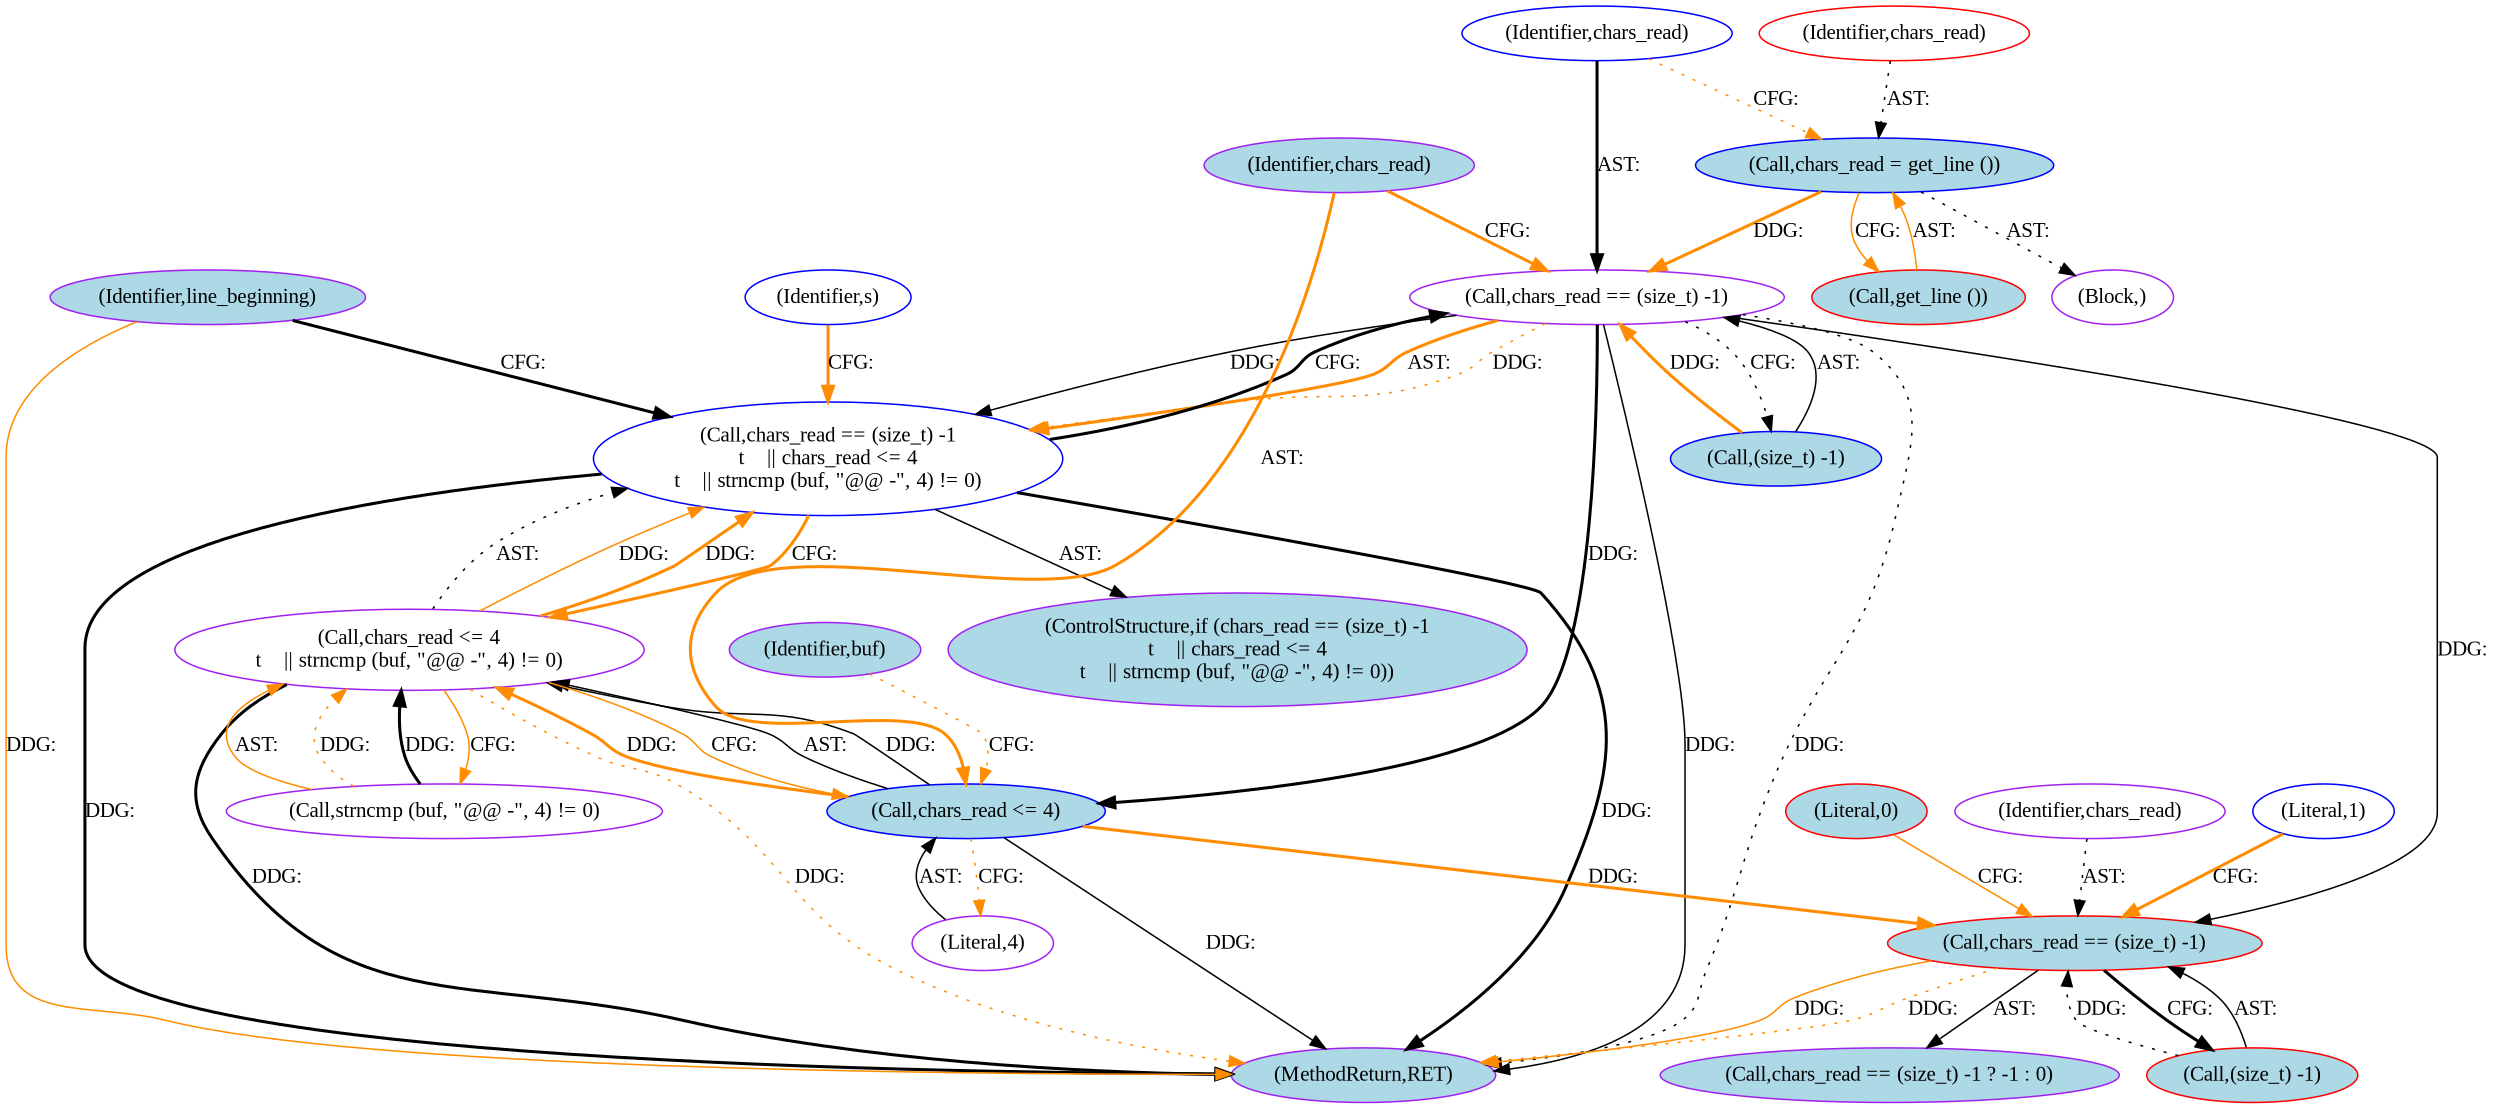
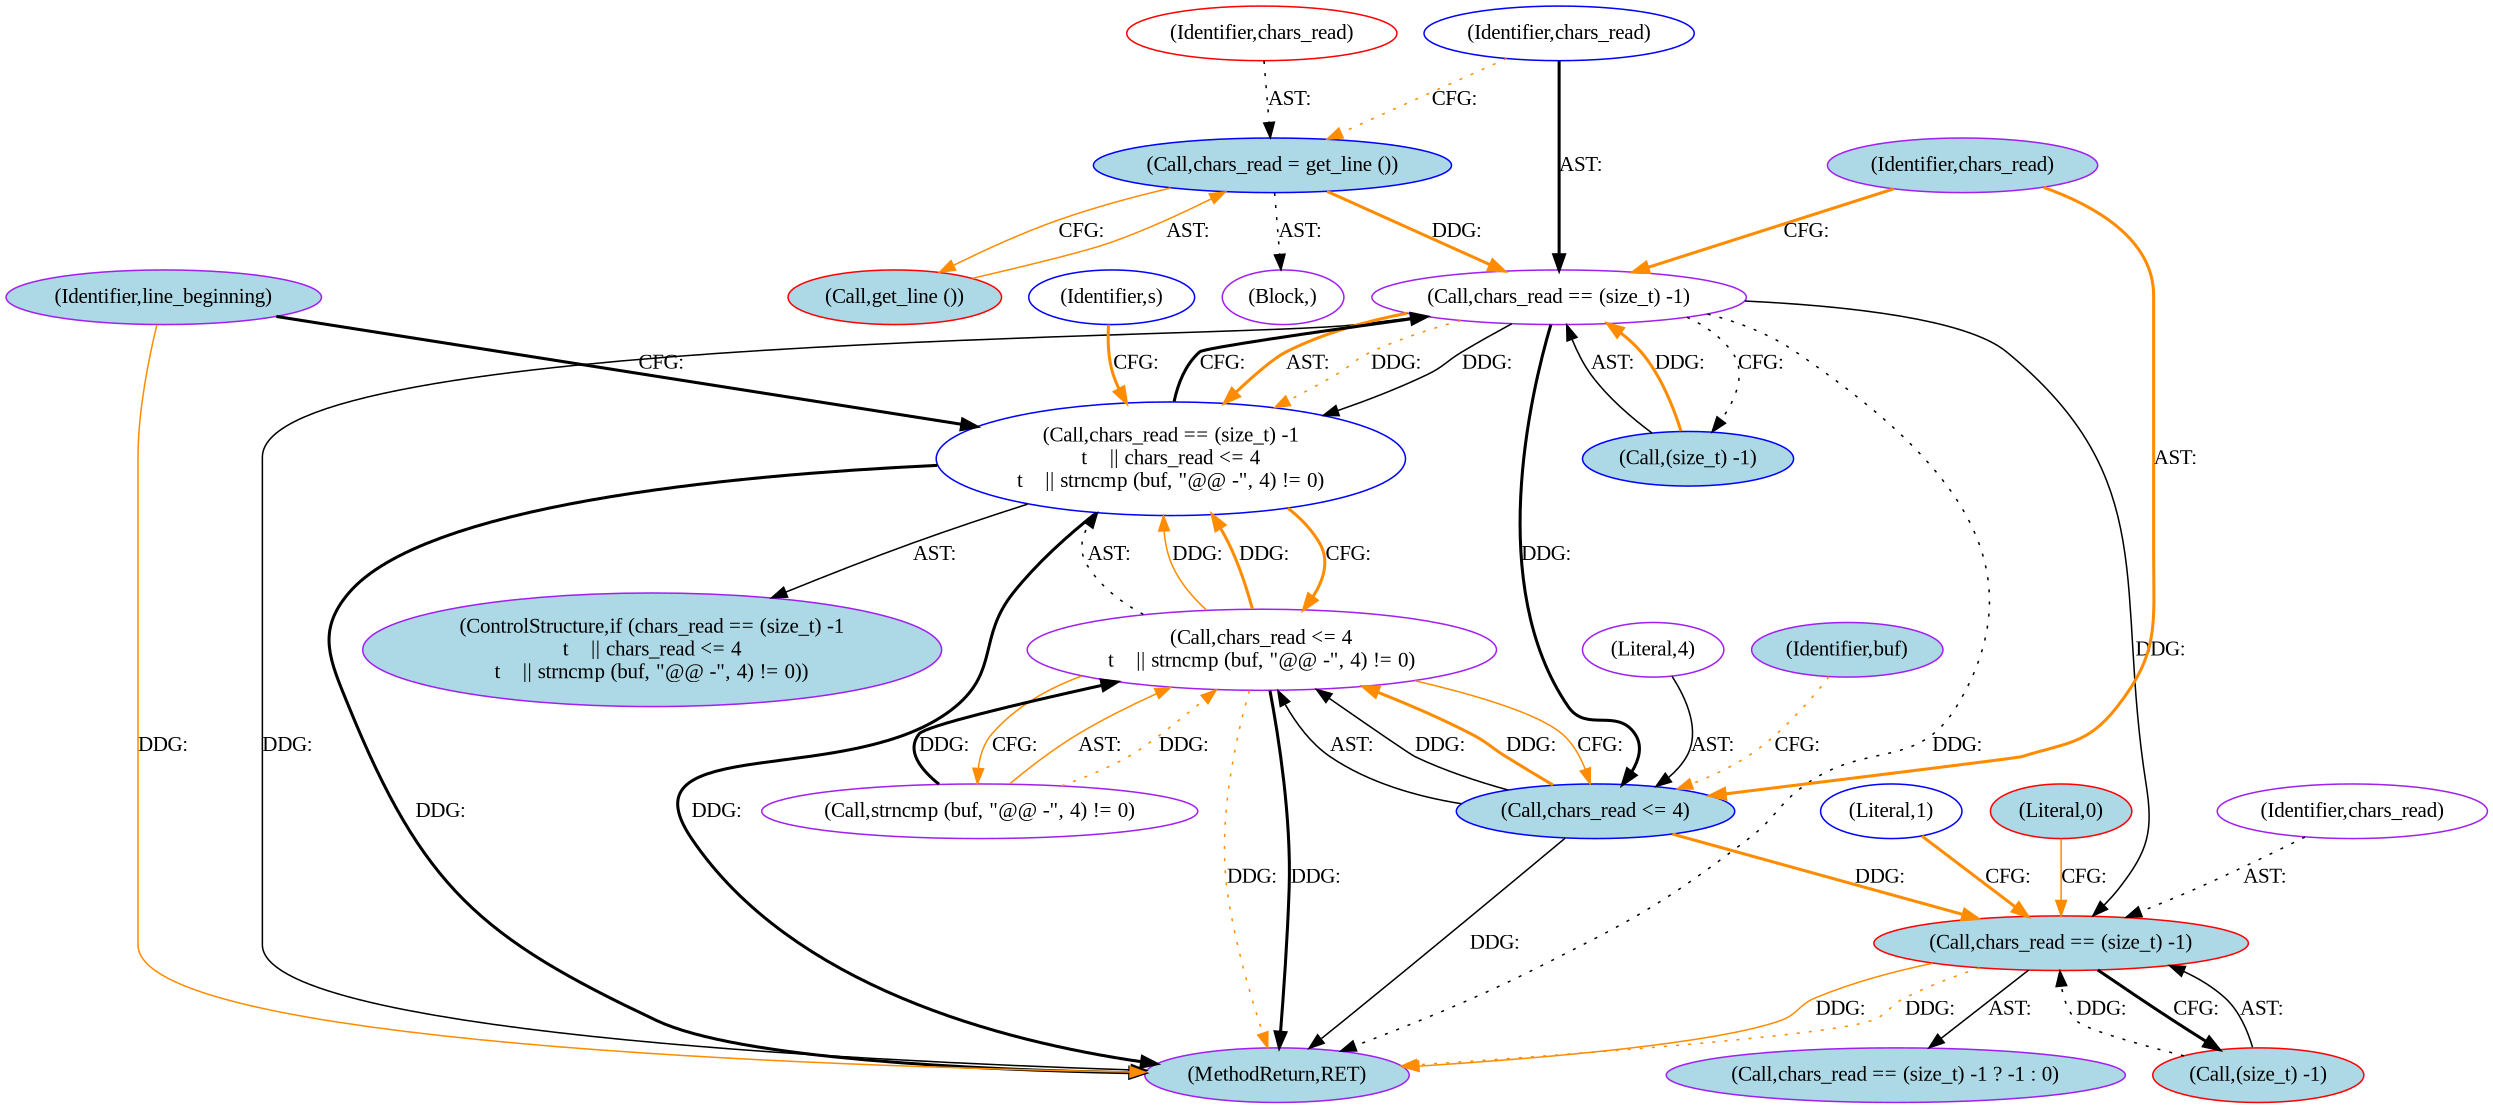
(976, 870) -> none
